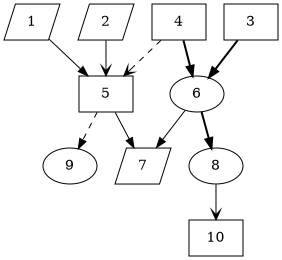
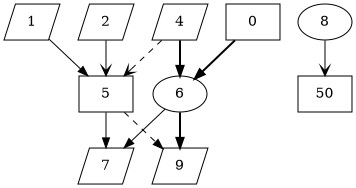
(179, 22) -> (180, 22)
(251, 22) -> (253, 22)
(205, 125) -> (180, 125)
(70, 166) -> (180, 166)
(216, 238) -> (325, 94)
